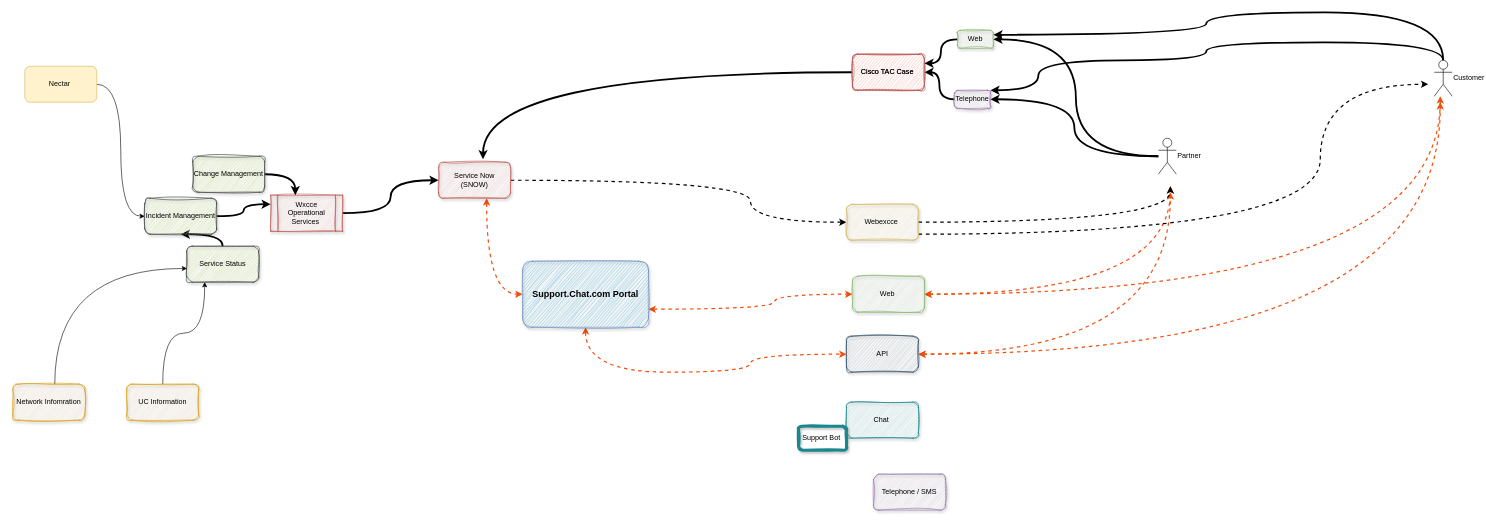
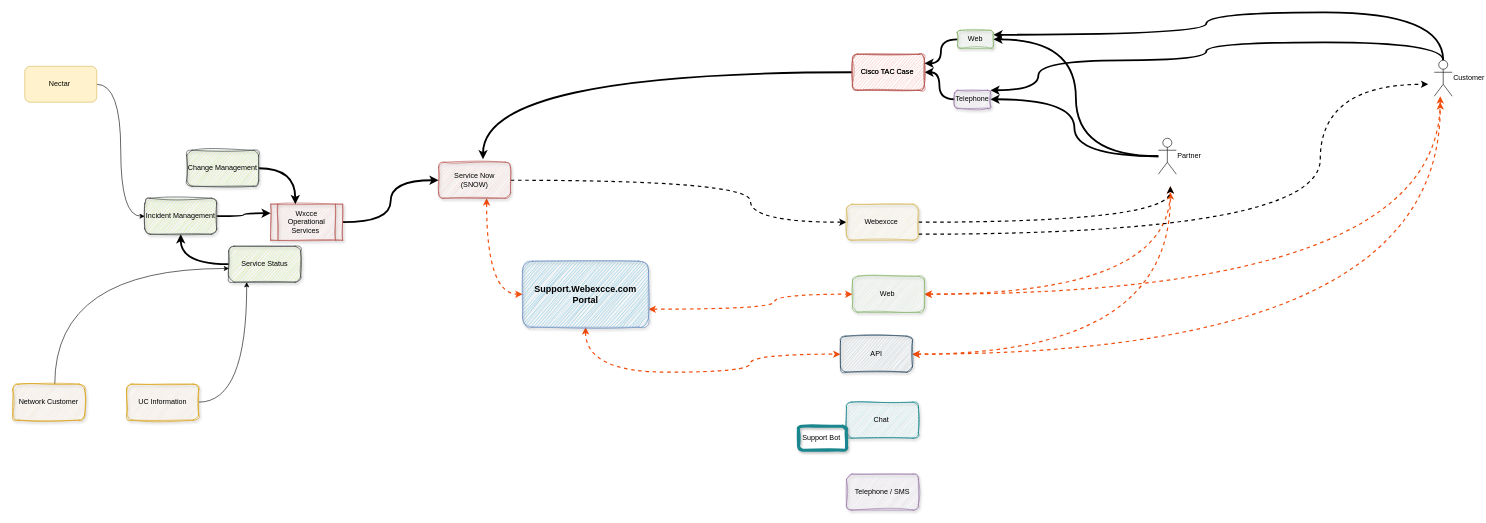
(228, 174) -> (222, 168)
(306, 213) -> (306, 222)
(222, 264) -> (264, 264)
(585, 294) -> (585, 294)
(882, 354) -> (876, 354)
(48, 402) -> (48, 402)
(909, 492) -> (882, 492)
